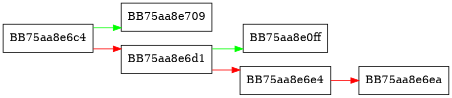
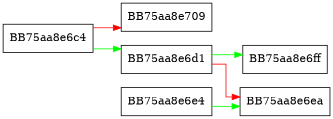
(103, 28) -> (103, 28)
(285, 38) -> (285, 59)
(103, 49) -> (103, 49)
(222, 70) -> (226, 77)
(341, 81) -> (222, 106)
